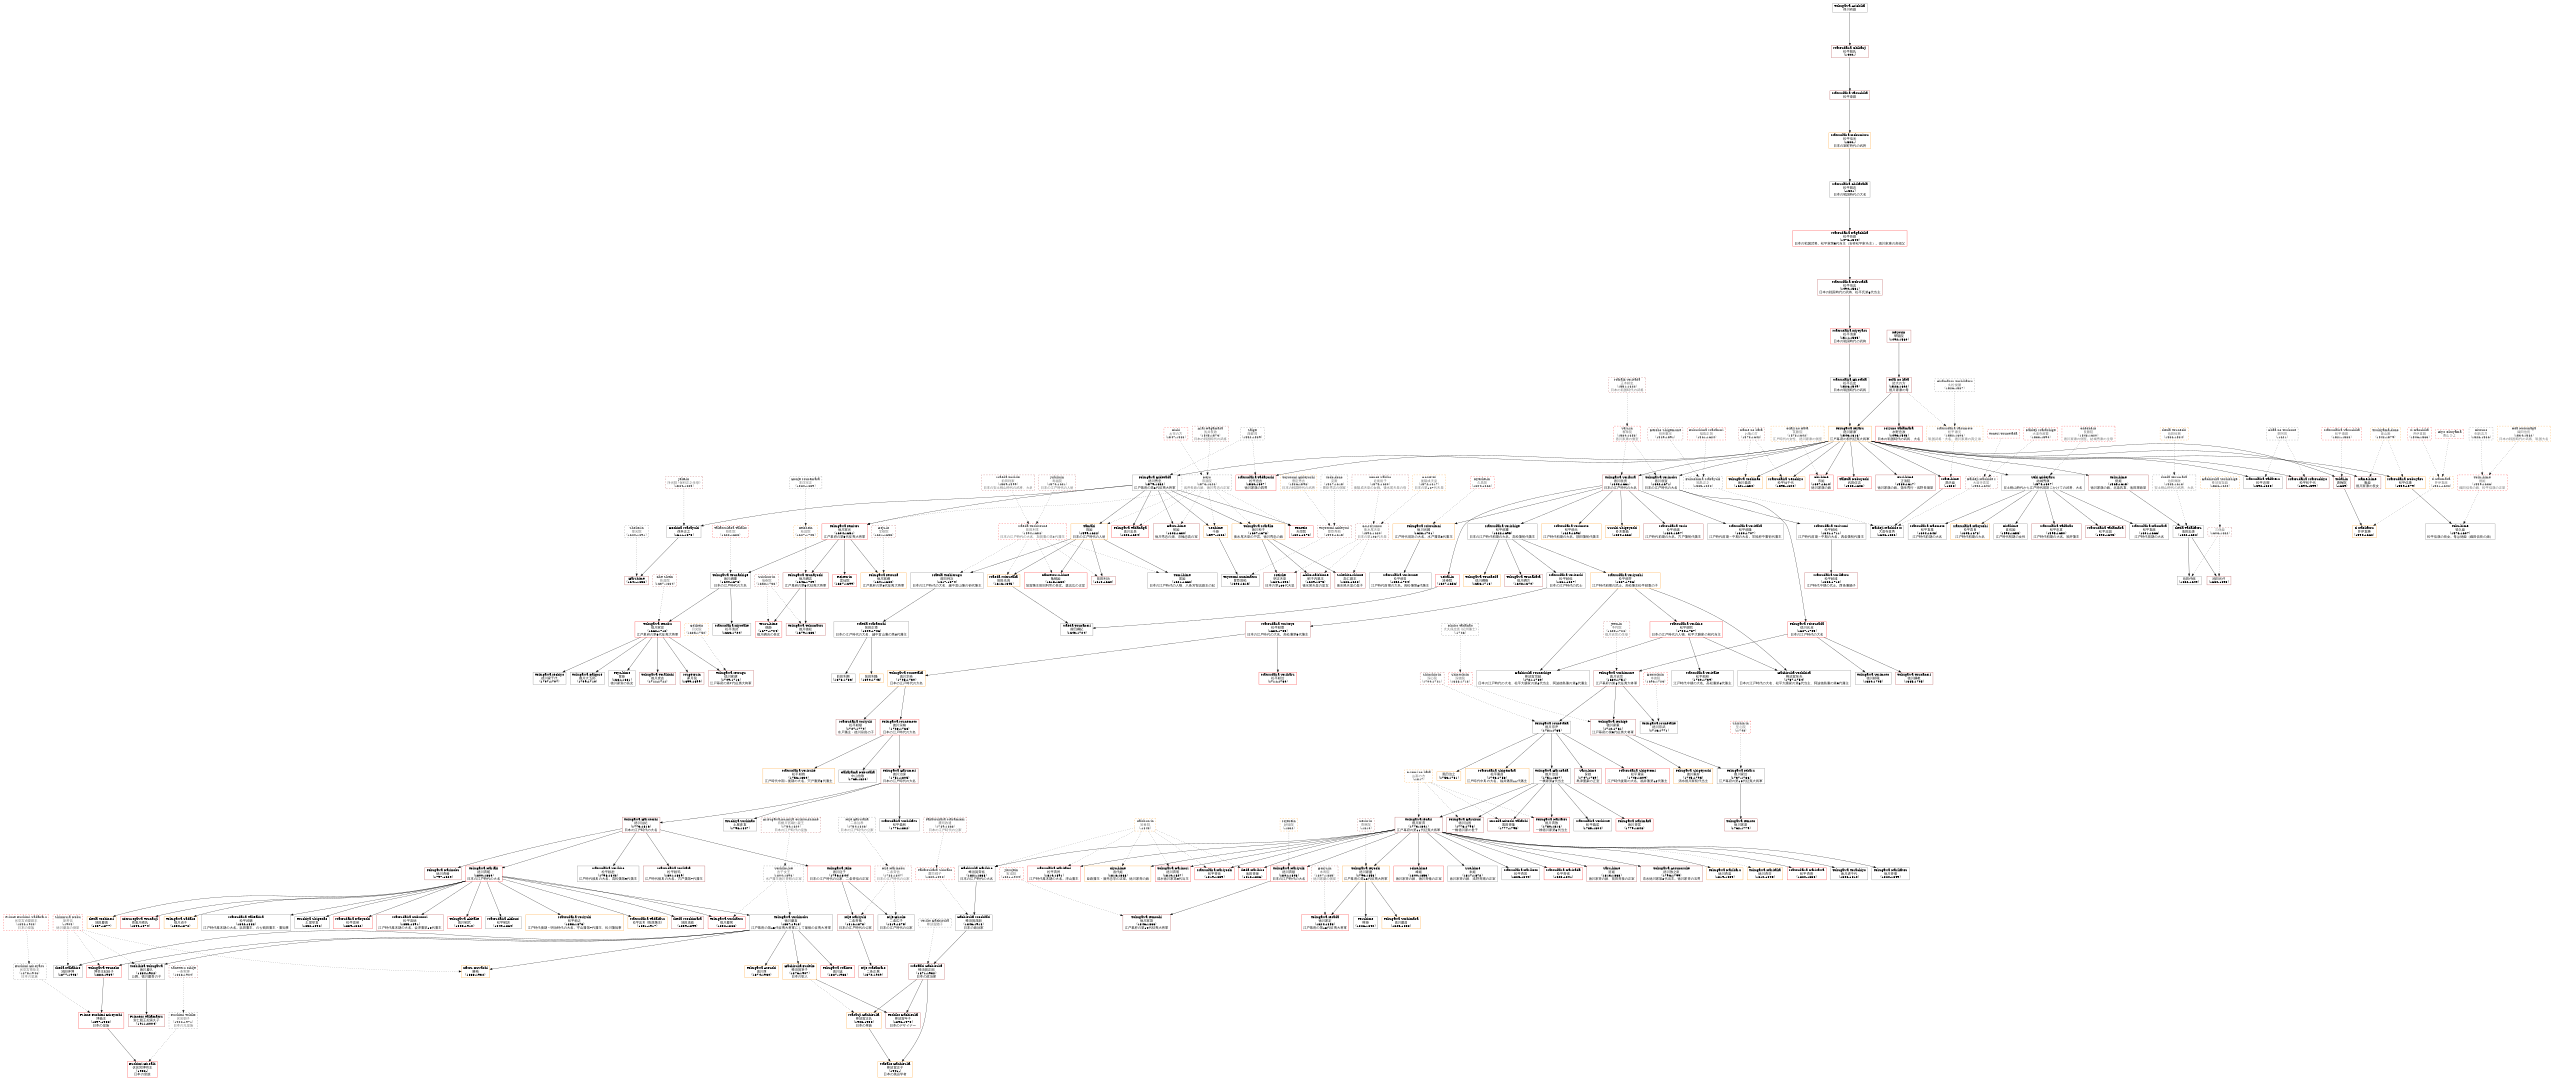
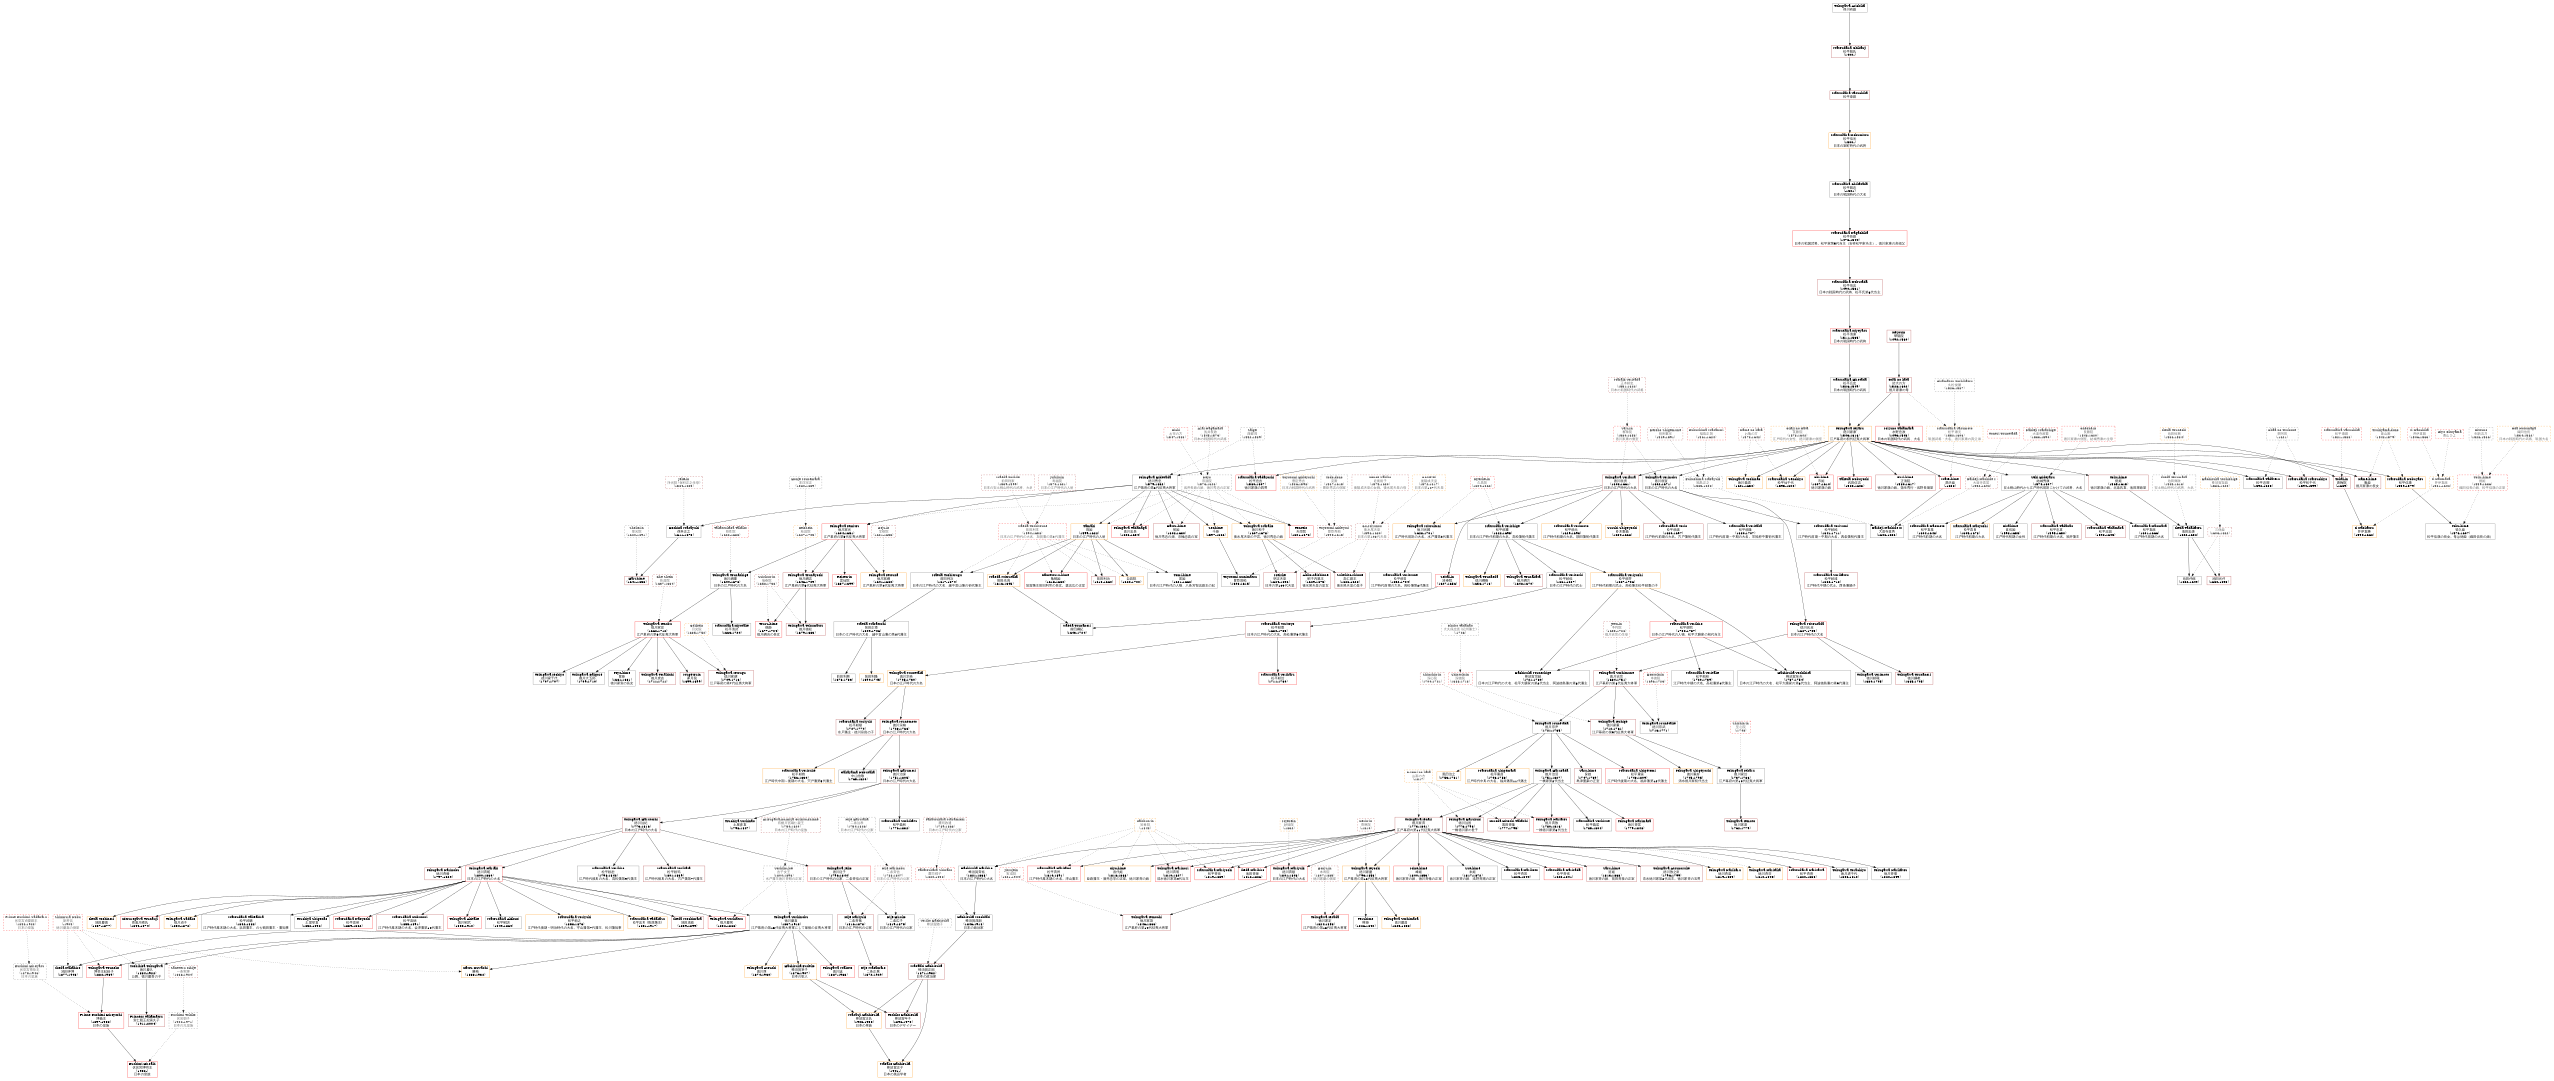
none -> (1491, 505)
(1345, 555) -> none
none -> (1131, 581)
(831, 995) -> (831, 995)
